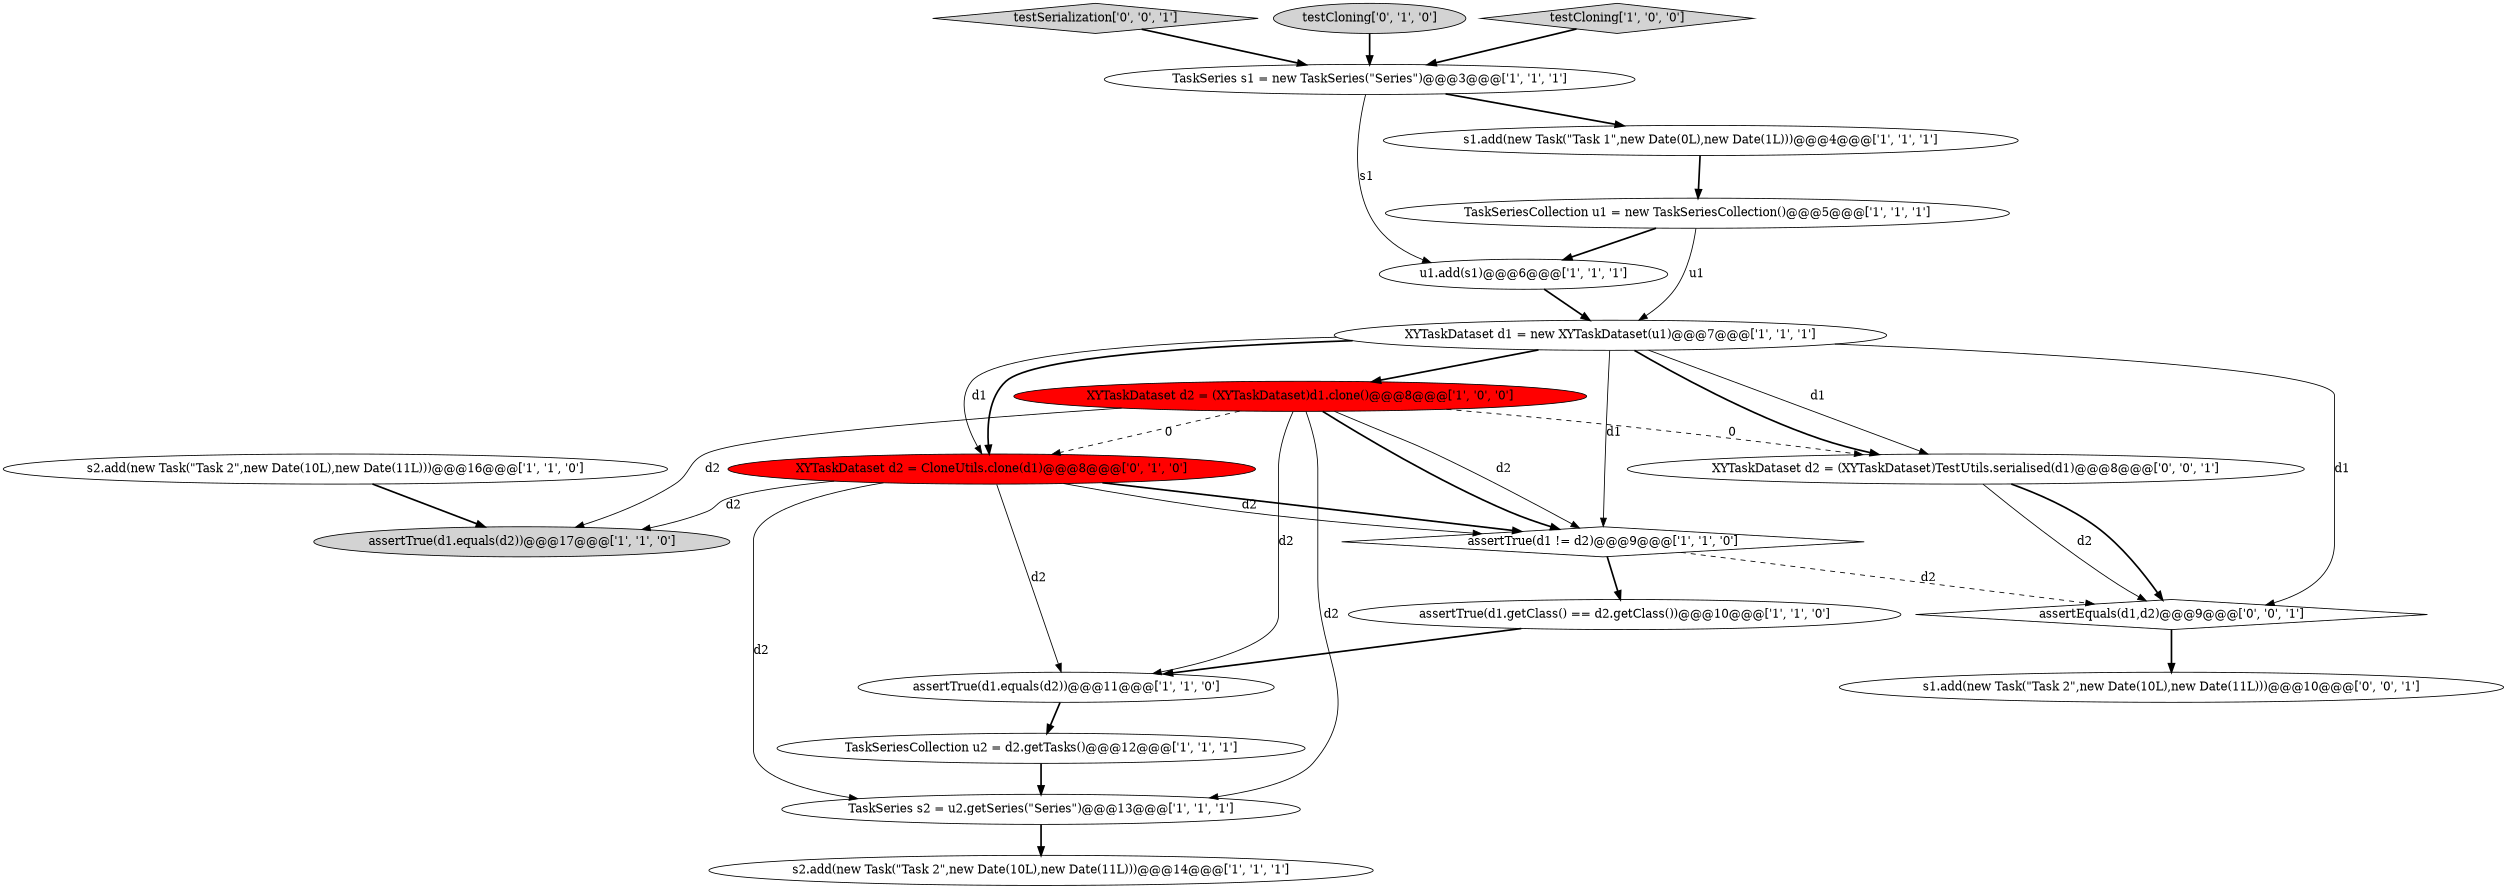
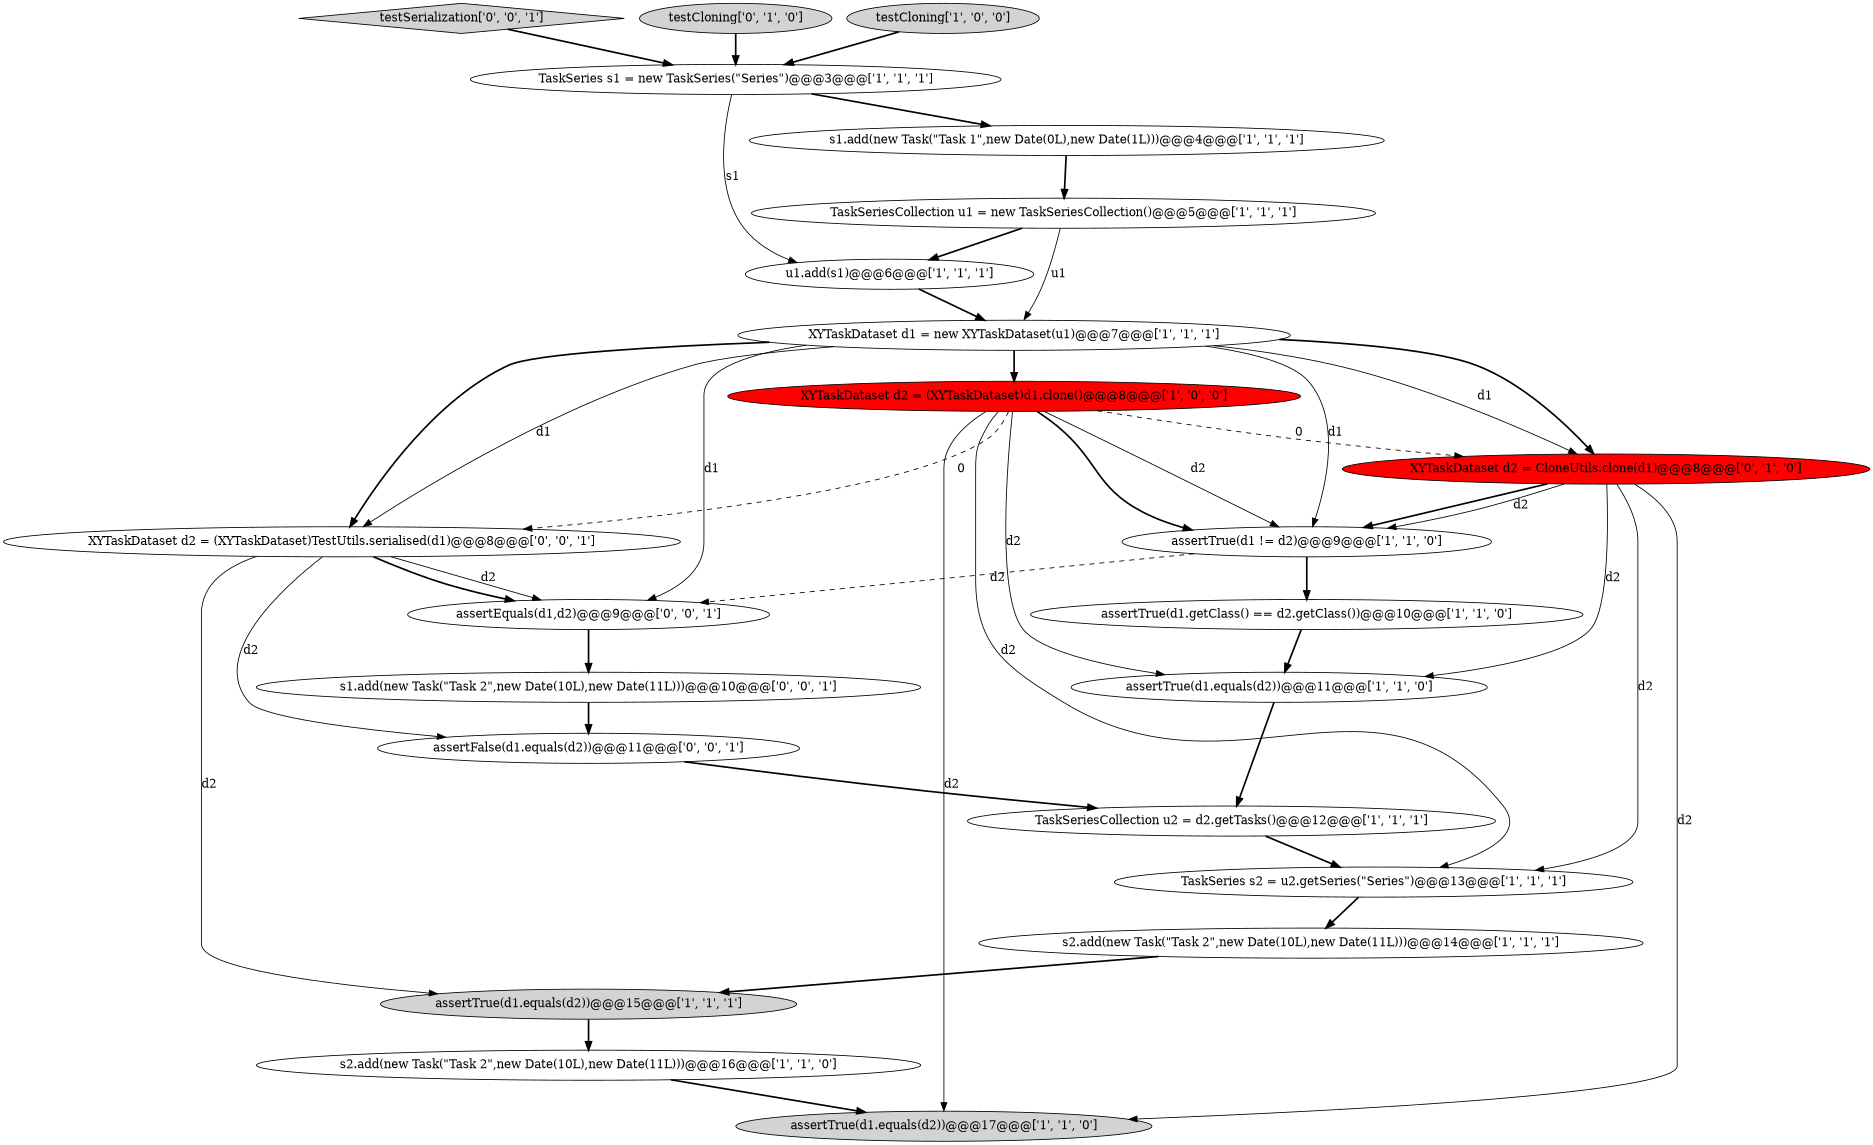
(1617, 18) -> (943, 18)
(1603, 542) -> (1307, 542)
(2171, 615) -> (589, 615)
none -> (589, 748)
none -> (589, 1004)
